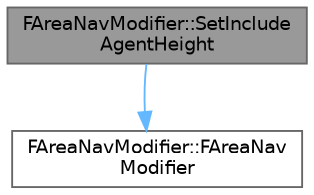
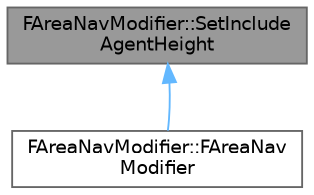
(145, 88) -> (170, 107)
